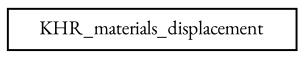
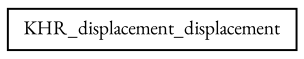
(152, 29) -> (152, 29)
